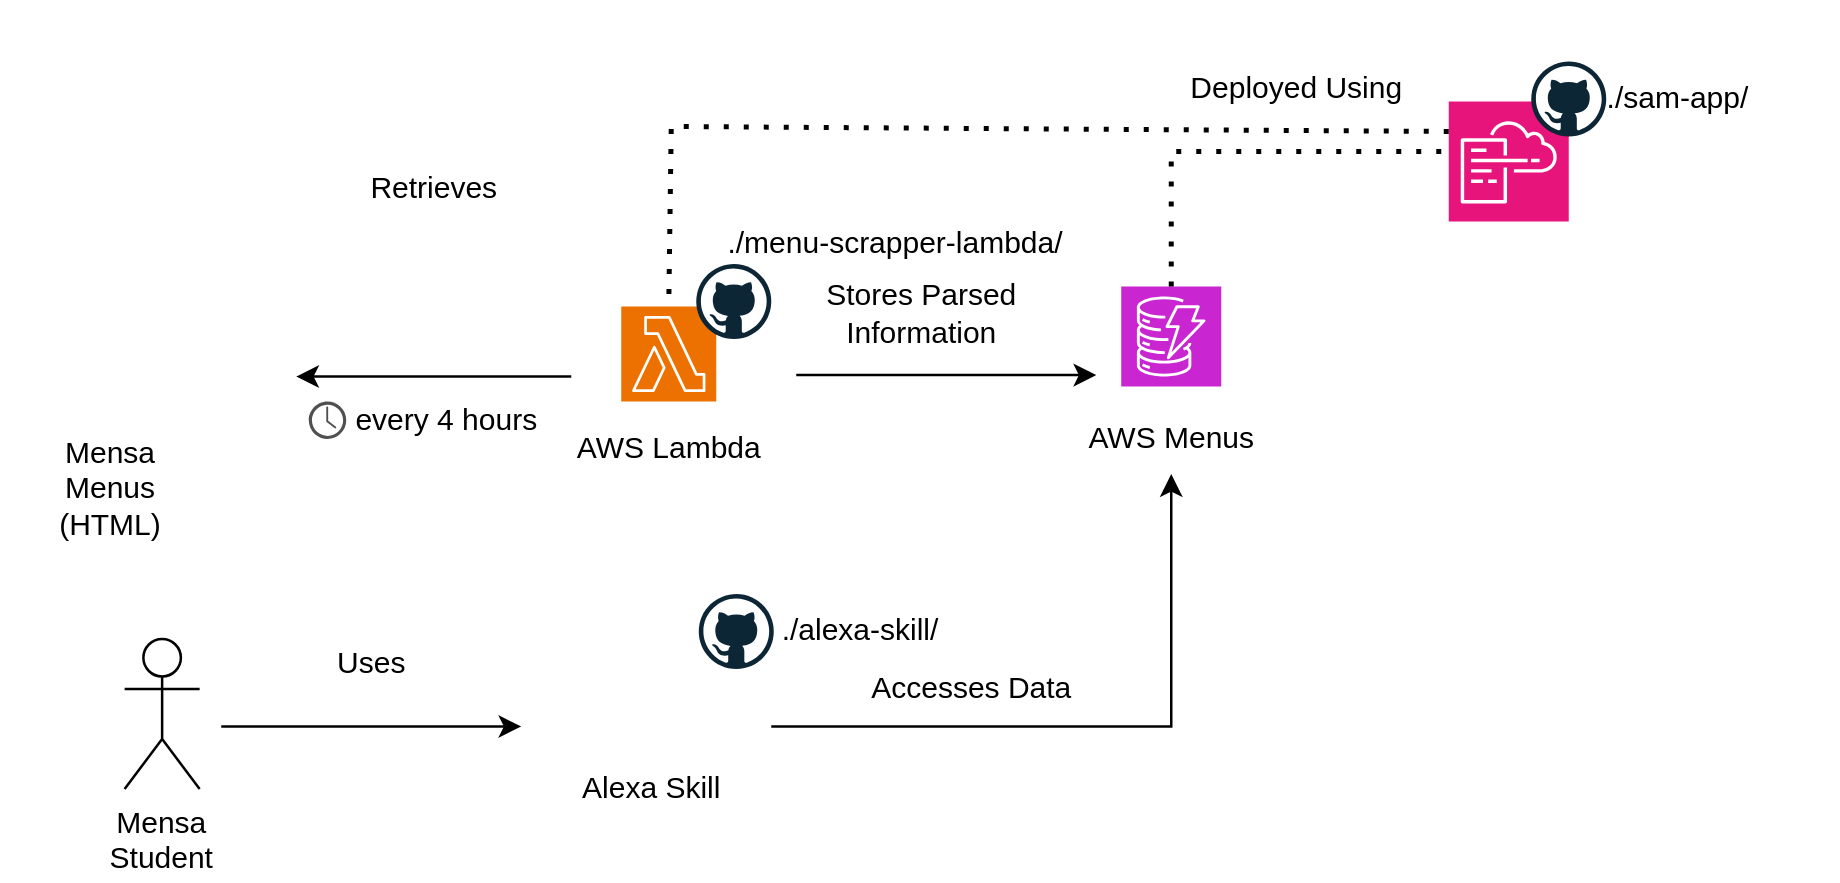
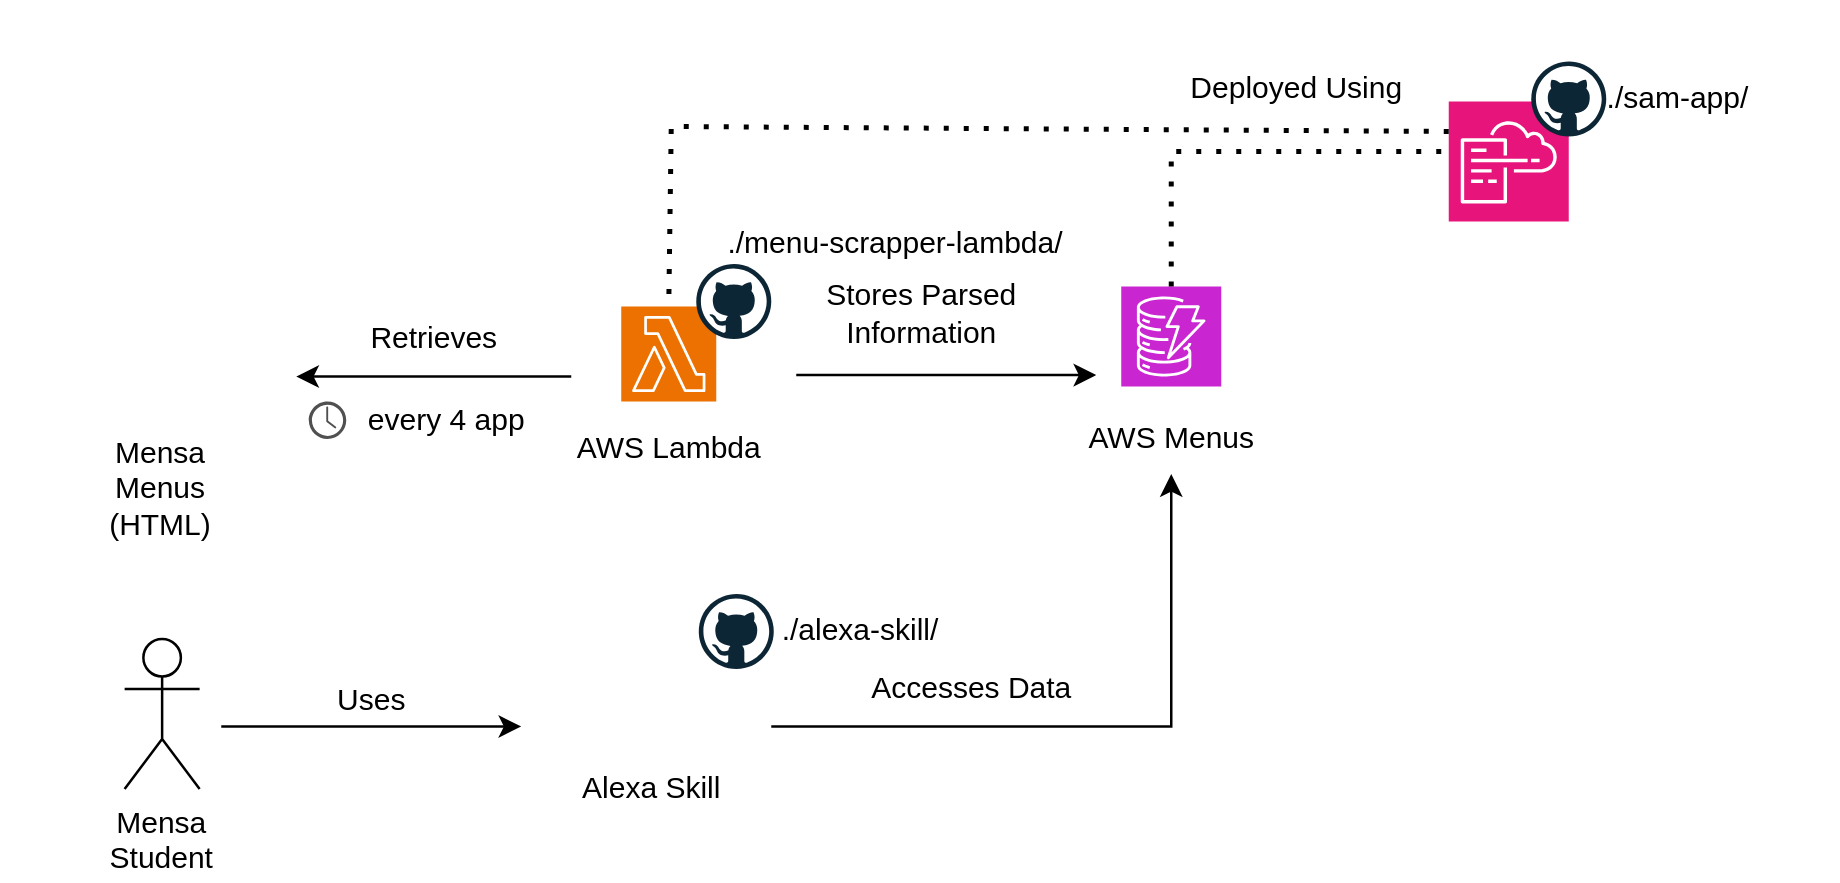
(434, 189) -> (434, 339)
(448, 421) -> (448, 421)
(112, 489) -> (162, 489)
(371, 664) -> (371, 701)
